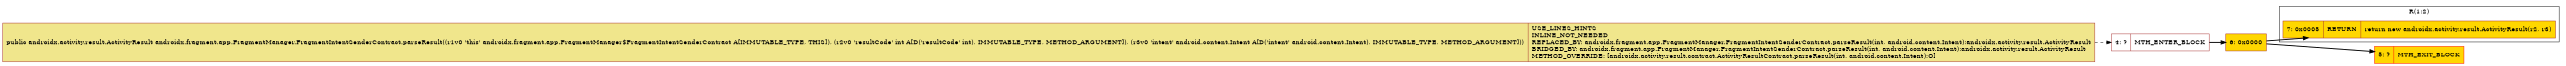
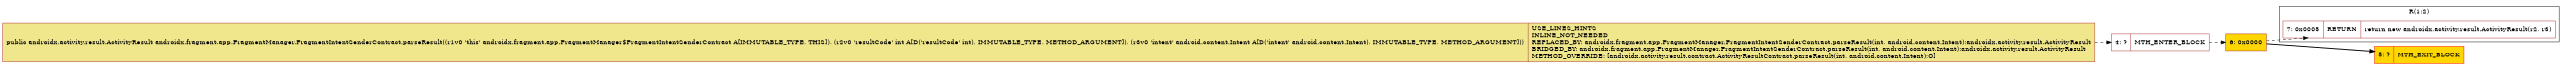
(2419, 30) -> (2419, 30)
(2290, 39) -> (2290, 39)
(2215, 42) -> (2215, 42)
